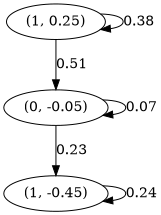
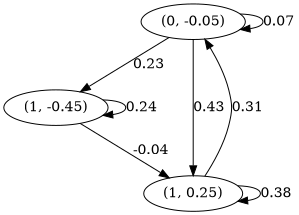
(72, 65) -> (248, 108)
none -> (193, 103)
none -> (120, 148)
